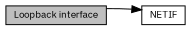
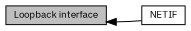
(119, 9) -> (129, 21)
